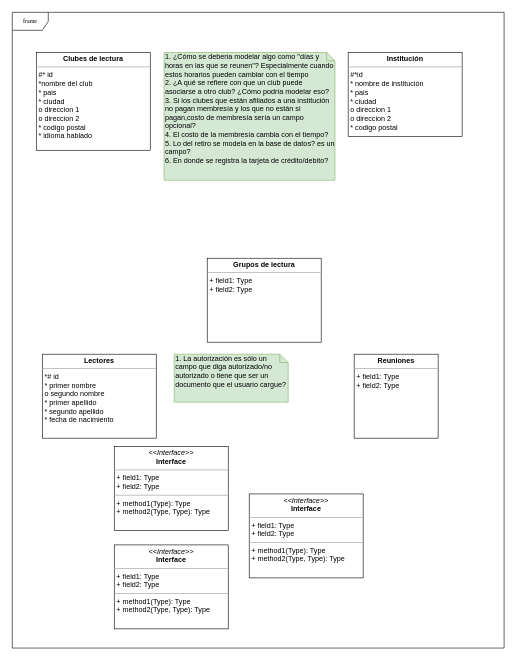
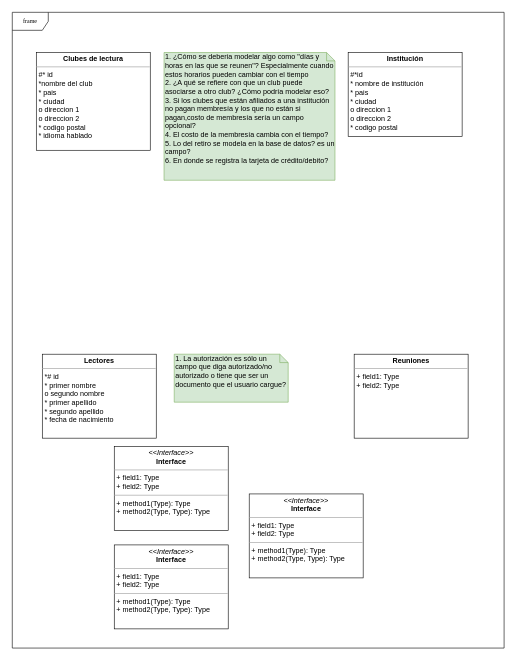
(264, 300) -> none
(396, 396) -> (411, 396)
